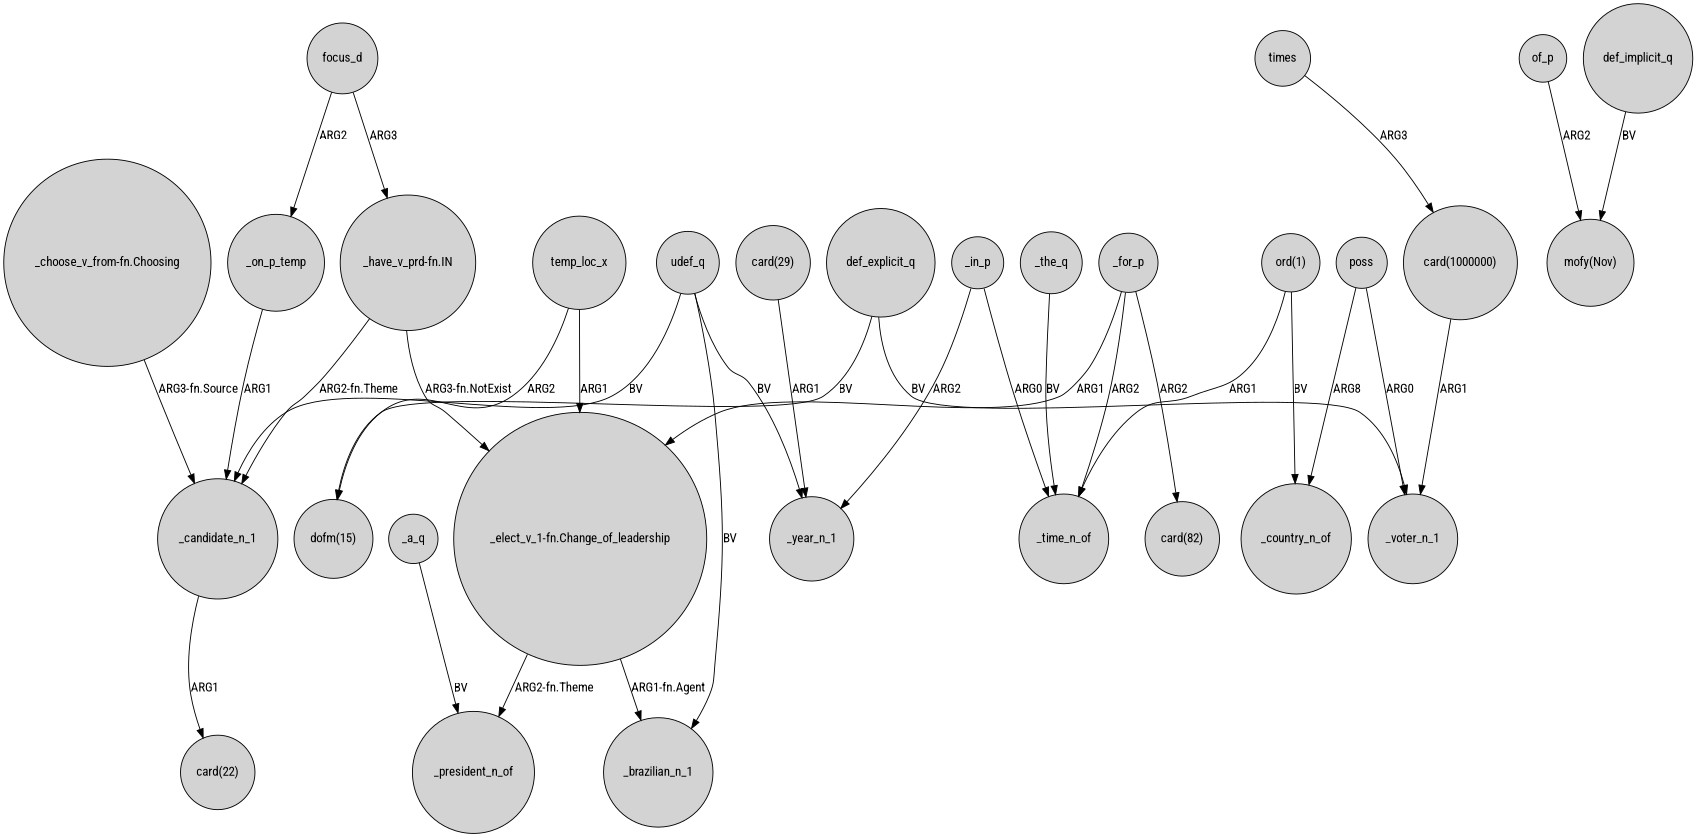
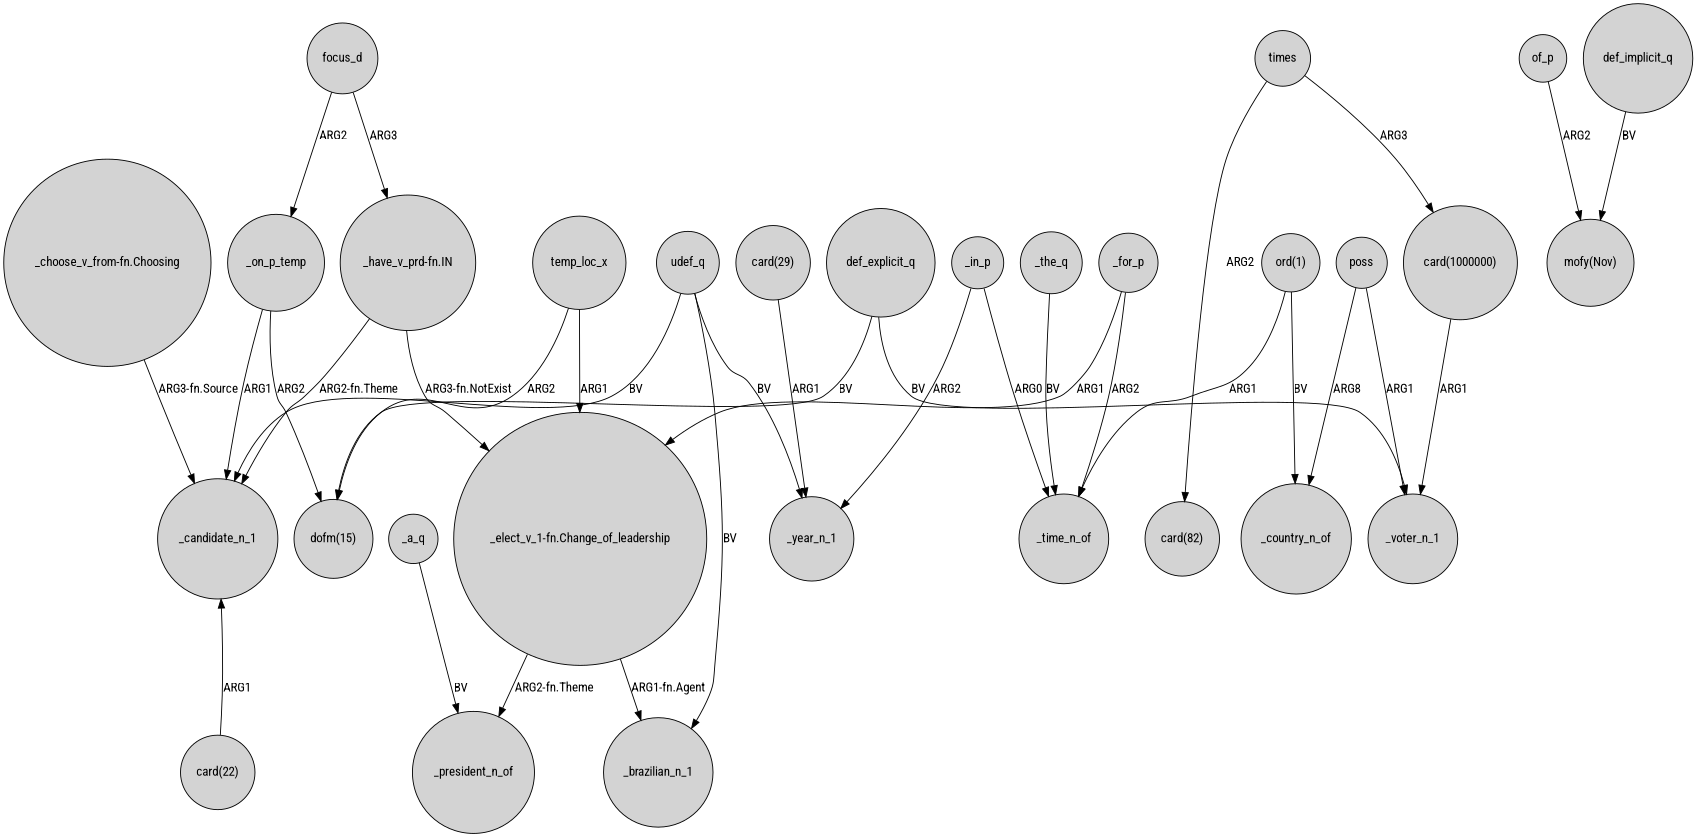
(1400, 389) -> (1400, 389)
(1159, 391) -> (1205, 281)
none -> (281, 405)
(189, 663) -> (223, 672)
